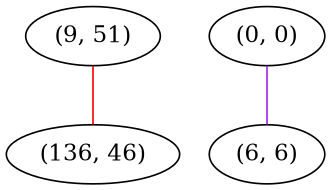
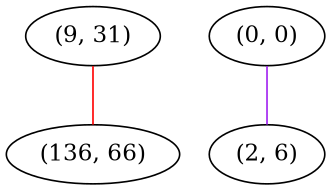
(93, 36) -> (93, 36)
(93, 154) -> (93, 154)
(267, 154) -> (267, 154)
